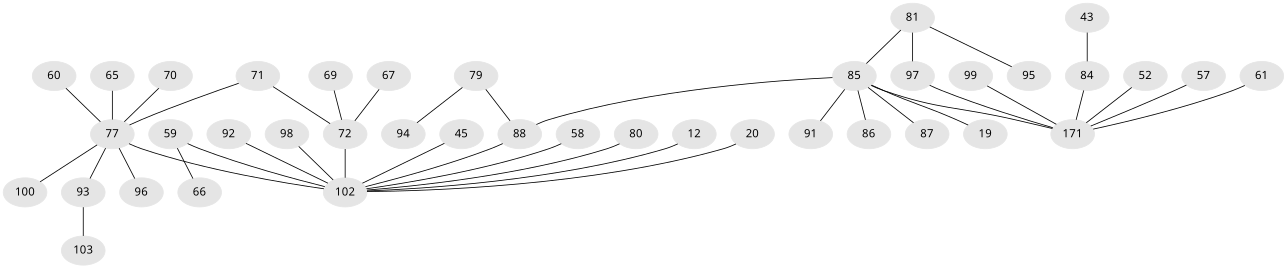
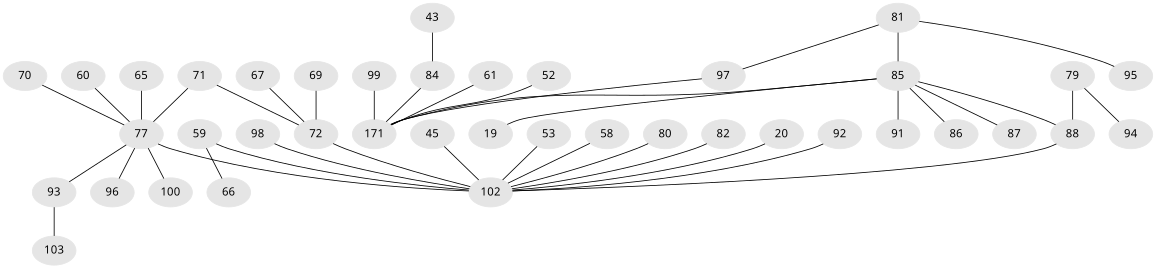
(1204, 76) -> none
none -> (549, 134)
(694, 134) -> (723, 134)
